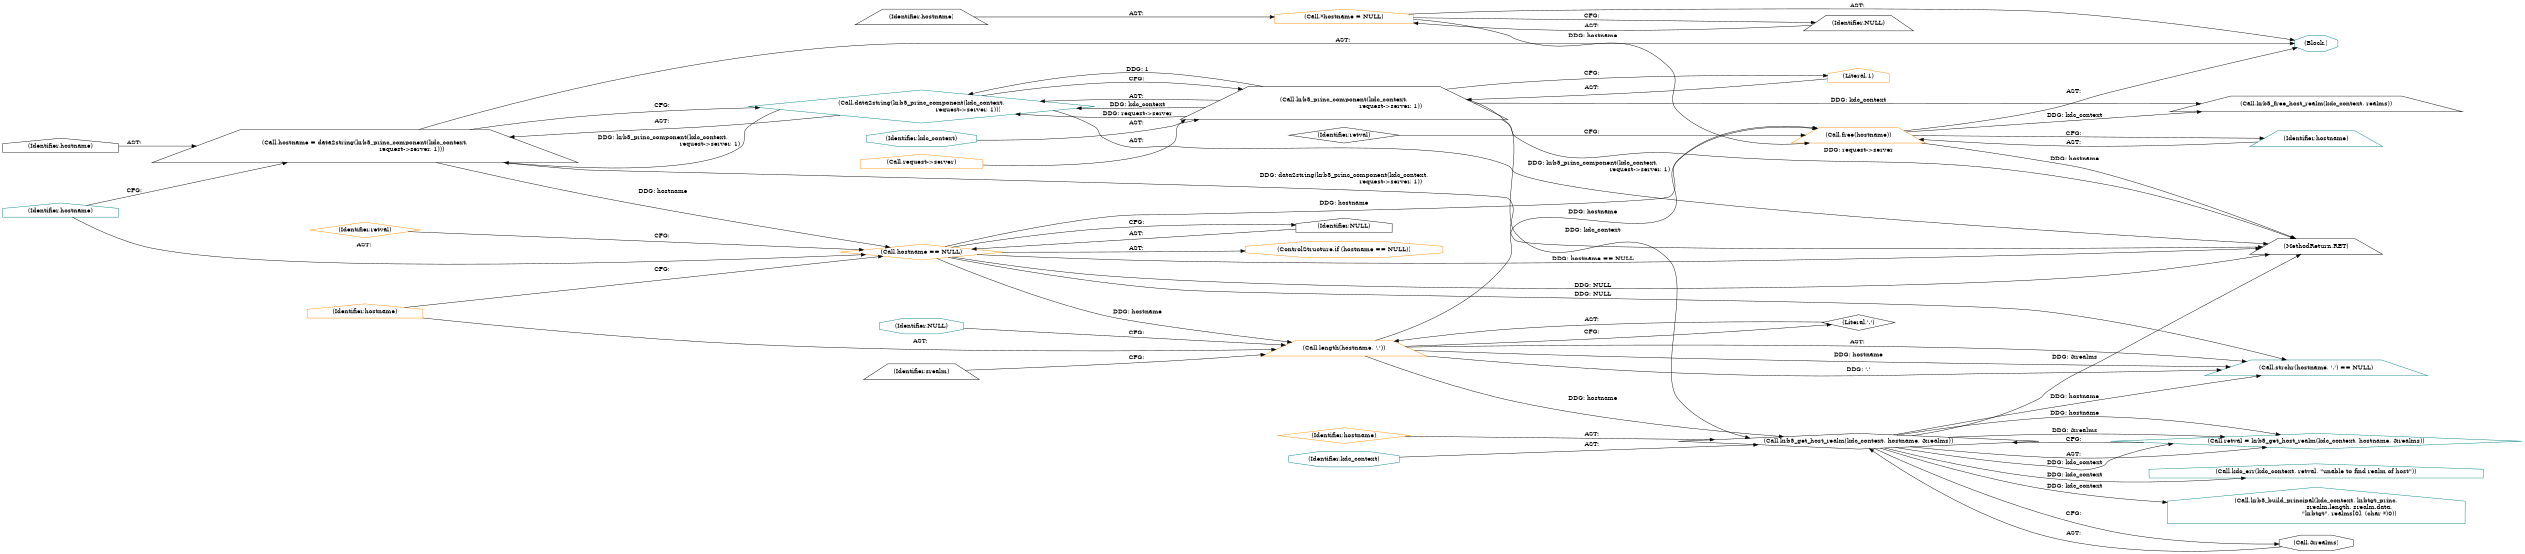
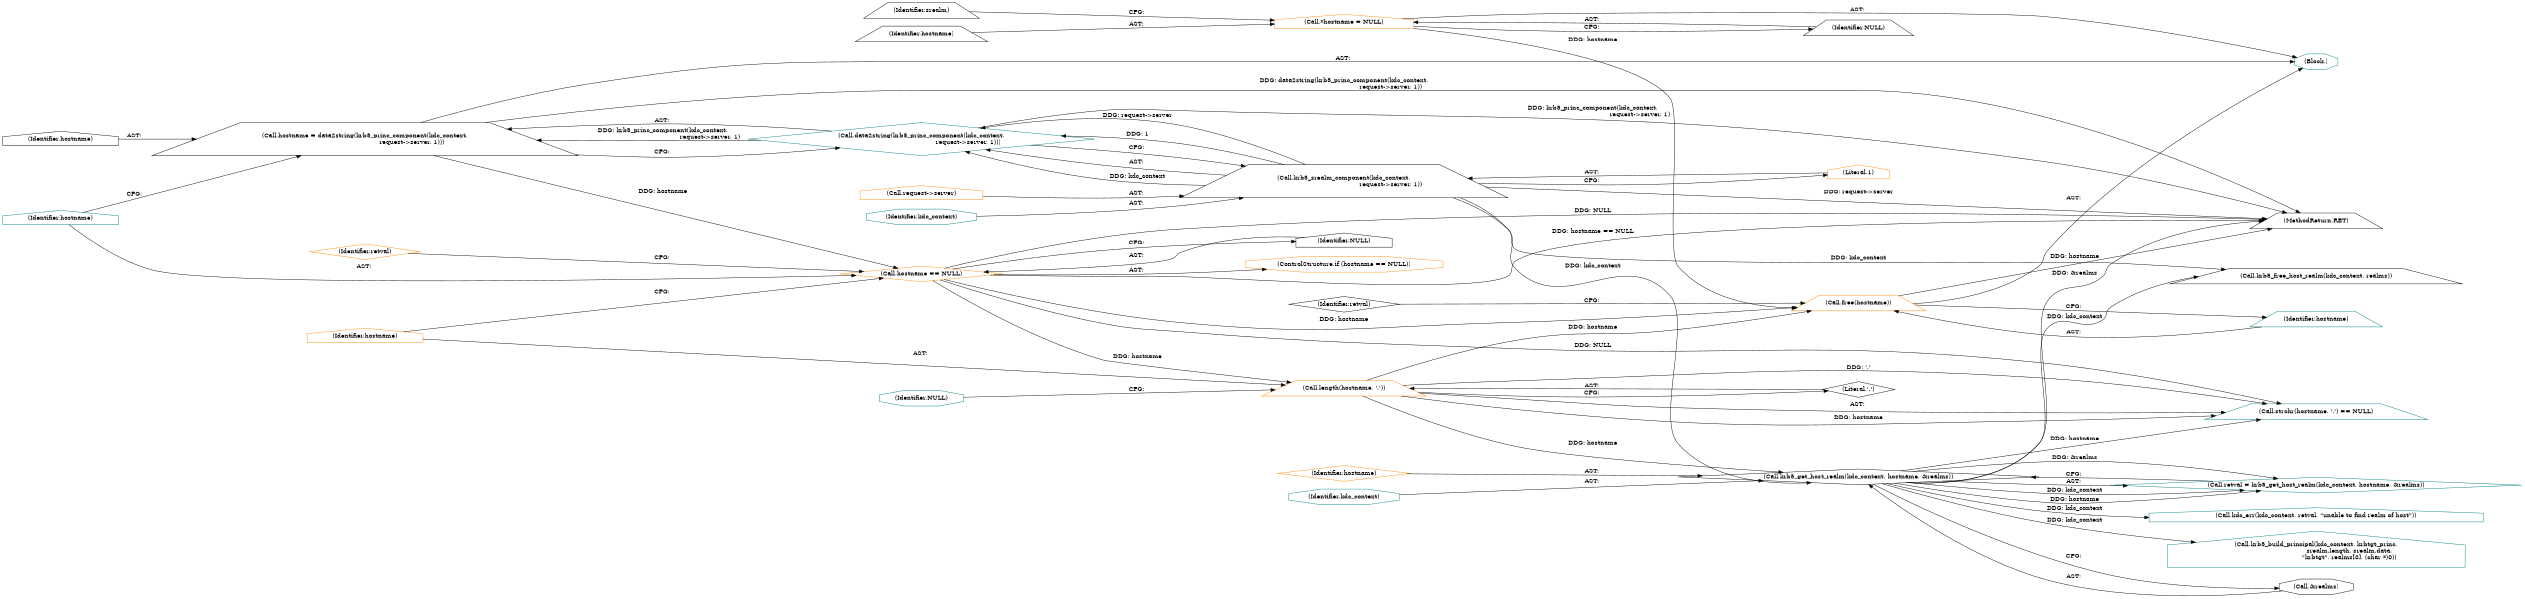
(1344, 103) -> (1344, 181)
(2052, 122) -> (2051, 326)
(1113, 364) -> (1120, 16)
